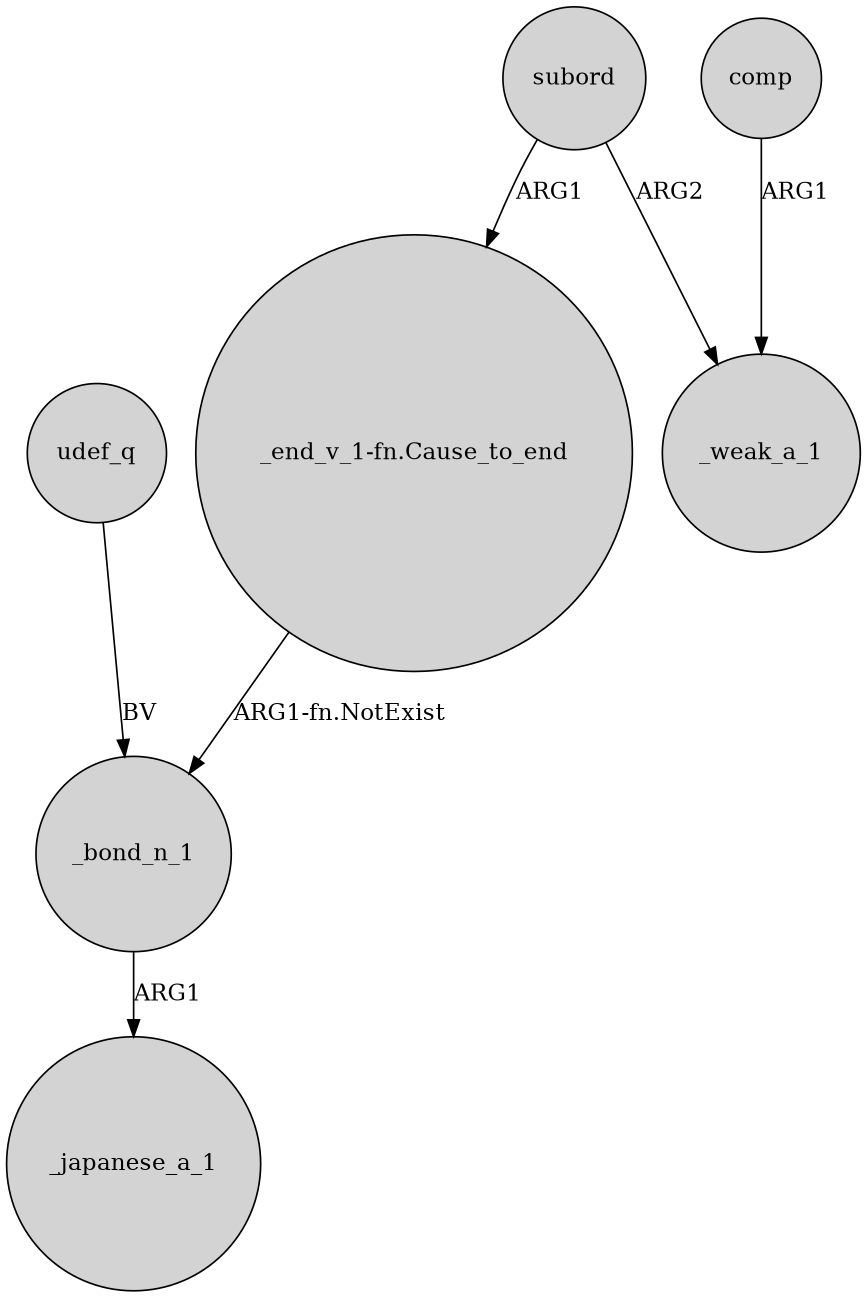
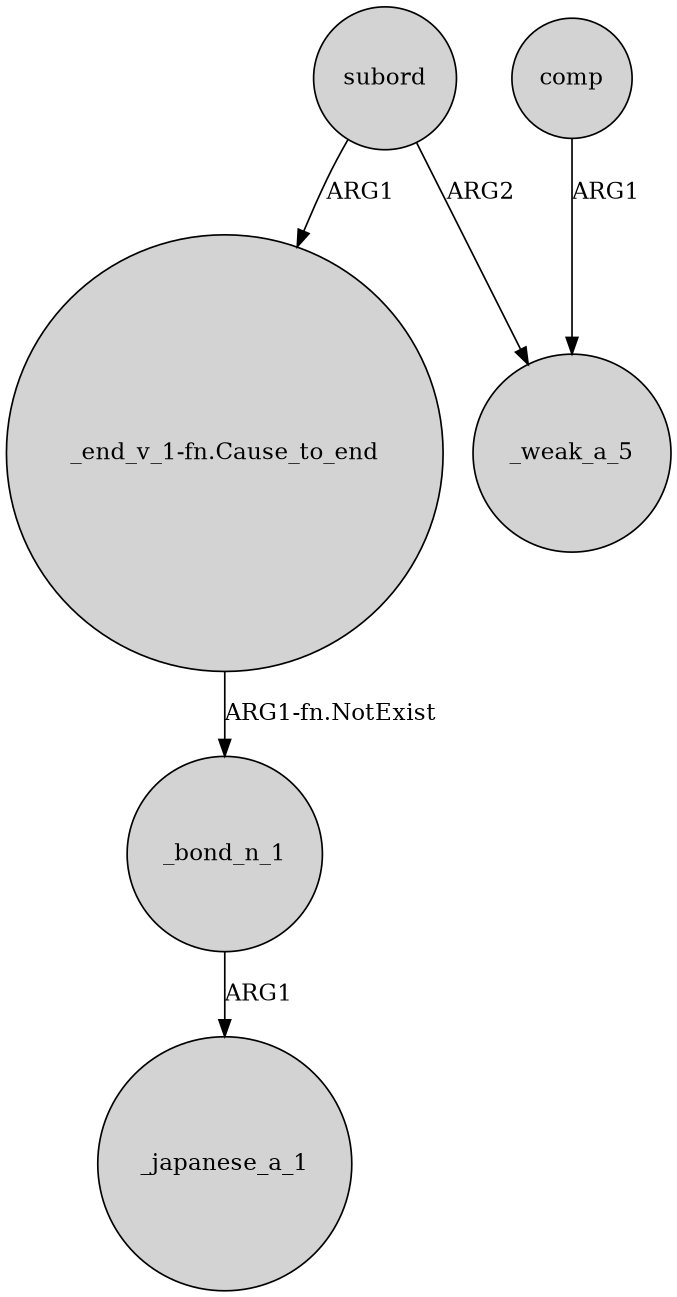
(97, 453) -> none
(761, 453) -> (572, 453)
